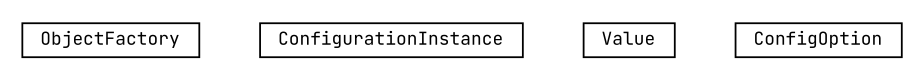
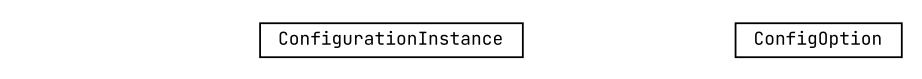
(110, 39) -> none
(628, 39) -> none
